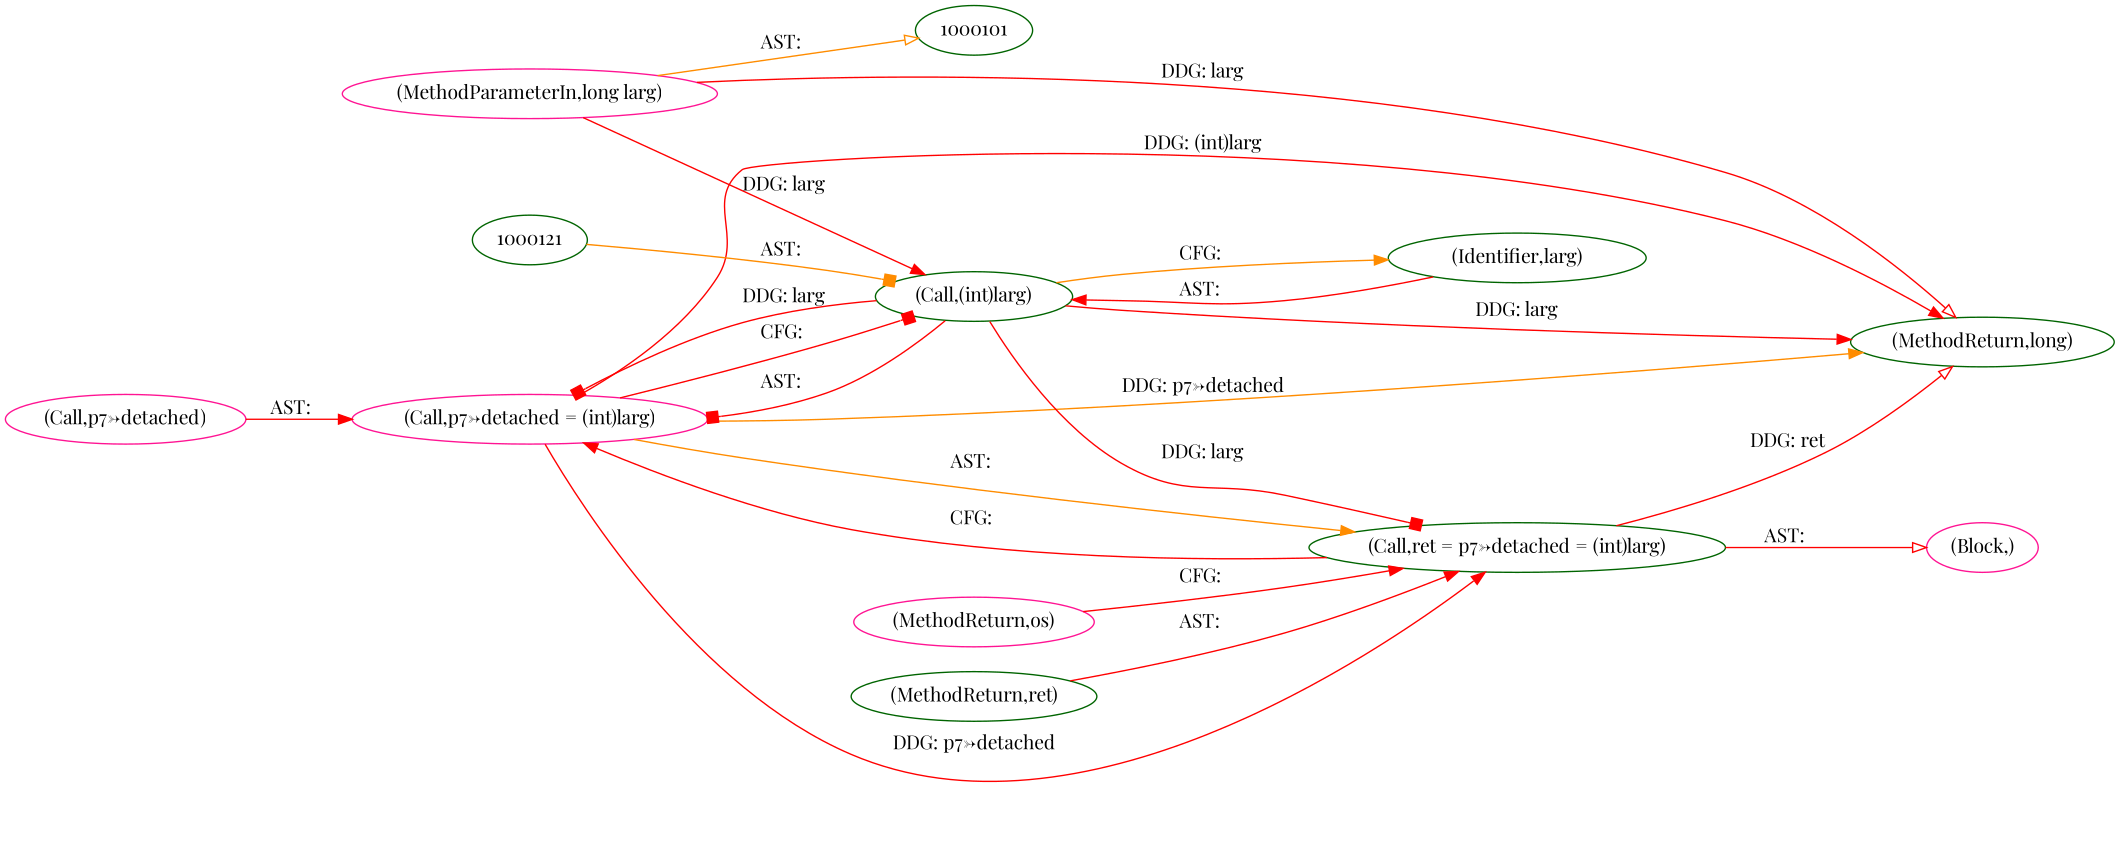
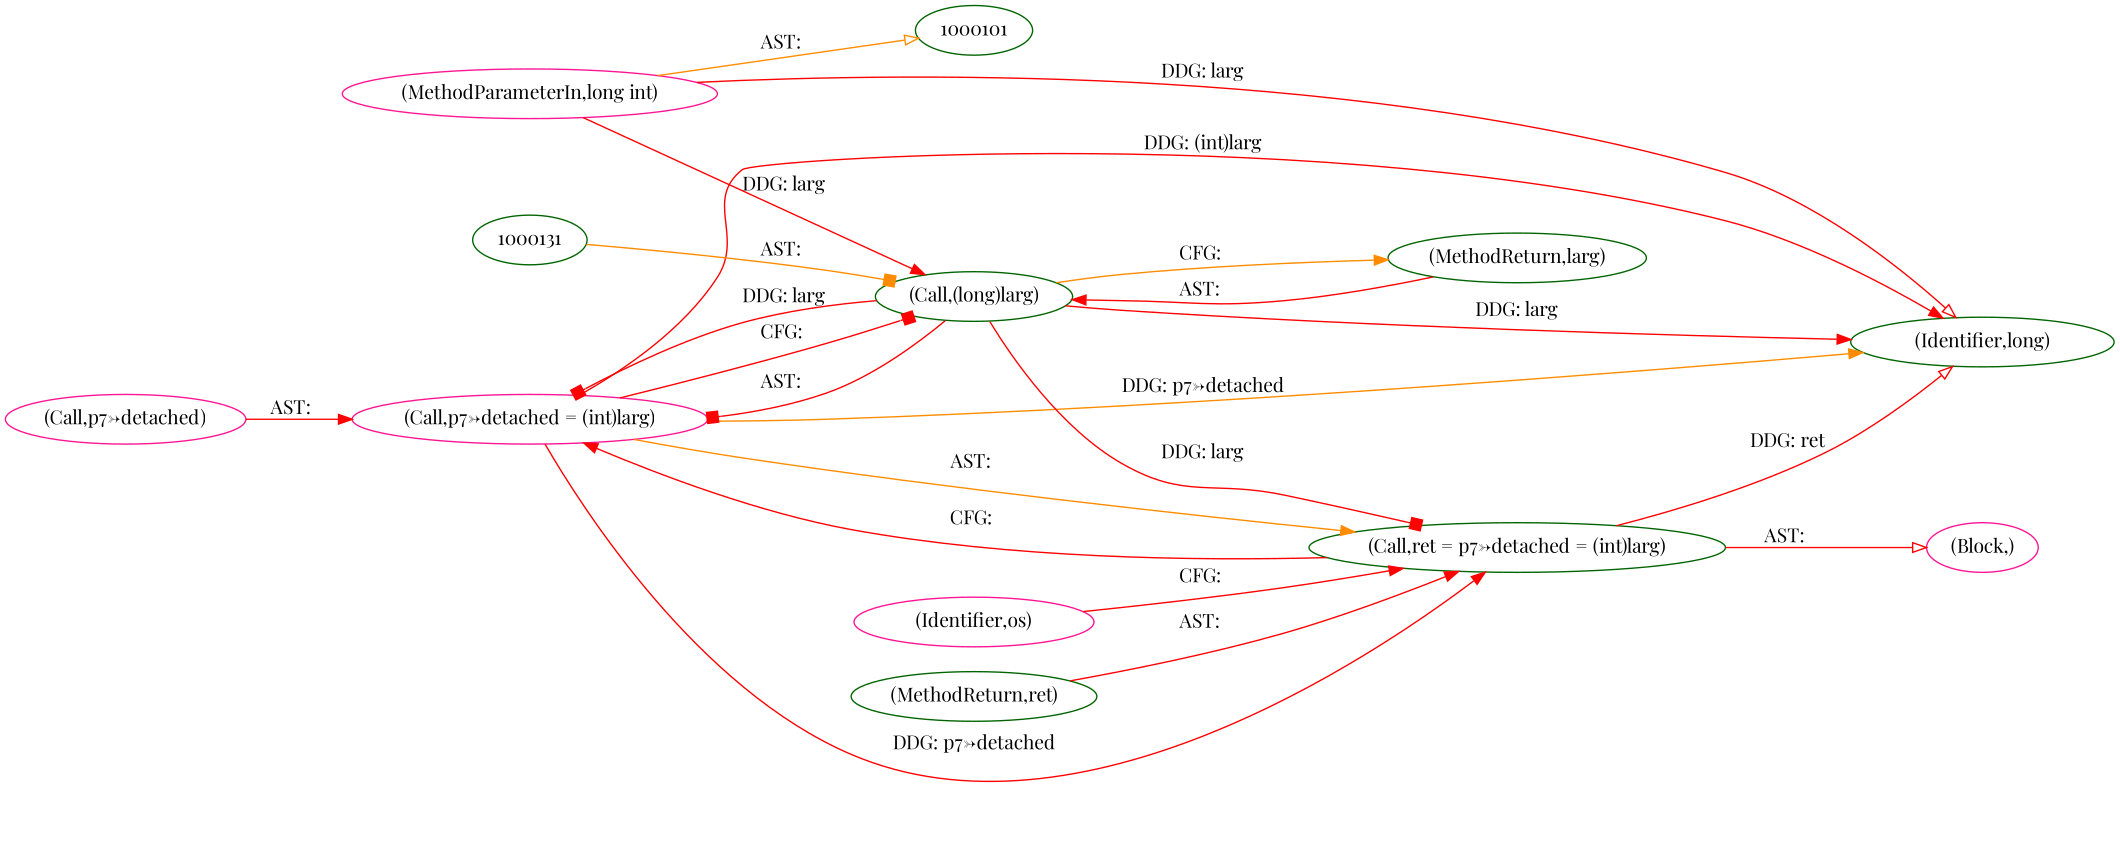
(530, 94) -> (530, 94)
(530, 240) -> (530, 240)
(1517, 258) -> (1517, 258)
(974, 297) -> (974, 297)
(1982, 342) -> (1982, 342)
(974, 622) -> (974, 622)
